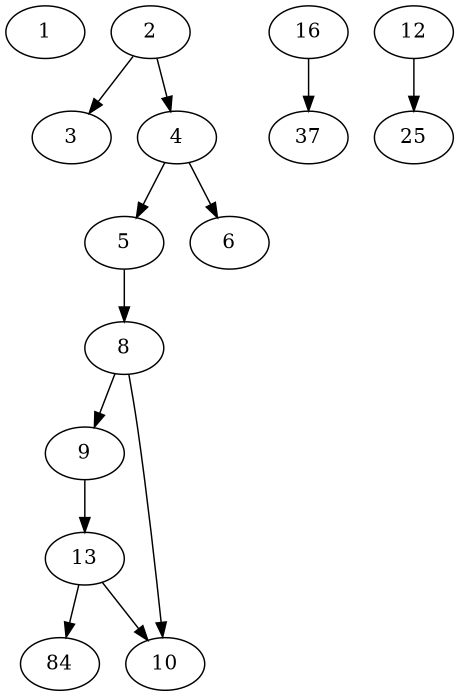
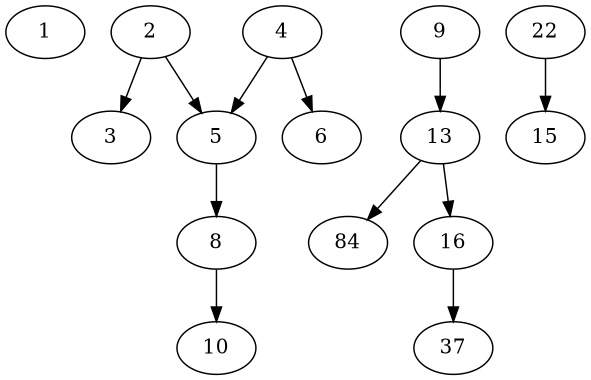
(414, 32) -> (546, 32)
(162, 78) -> (180, 79)
(414, 137) -> (546, 137)
(107, 394) -> none
(121, 606) -> (446, 183)
